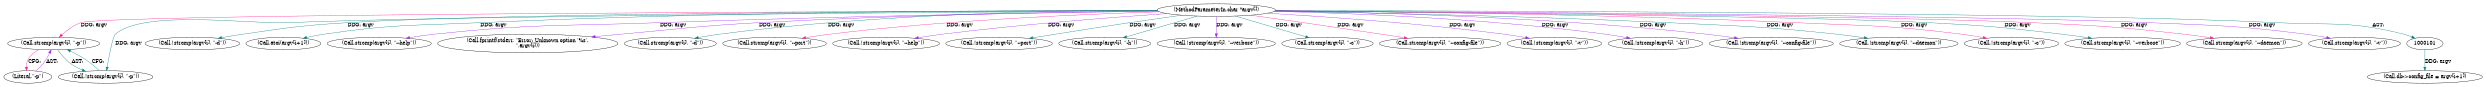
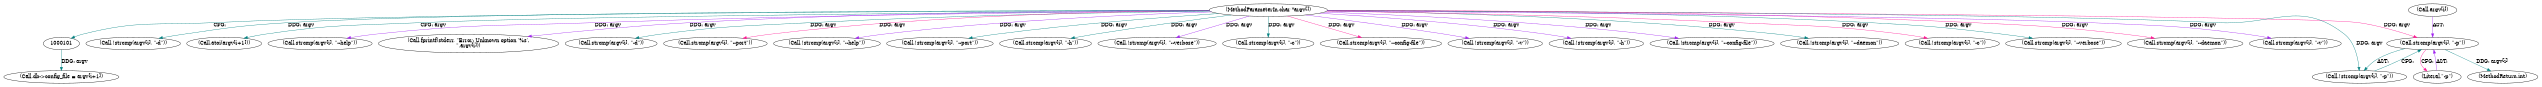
none -> (2433, 10)
(494, 25) -> (433, 25)
(2379, 25) -> (221, 25)
none -> (2503, 77)
